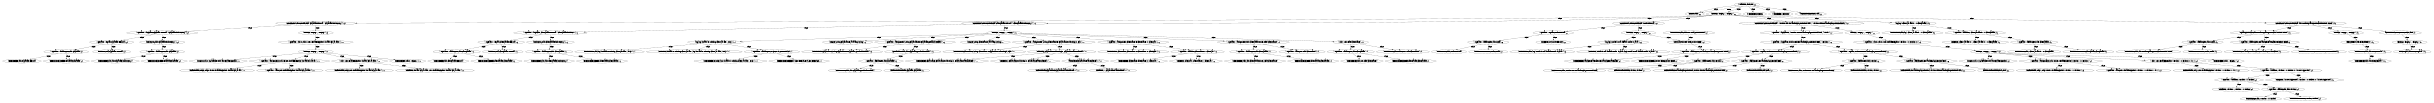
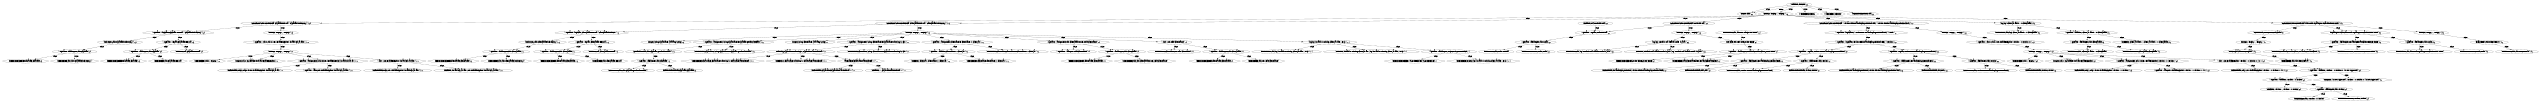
(1553, 37) -> (1595, 28)
(2370, 56) -> (2269, 56)
